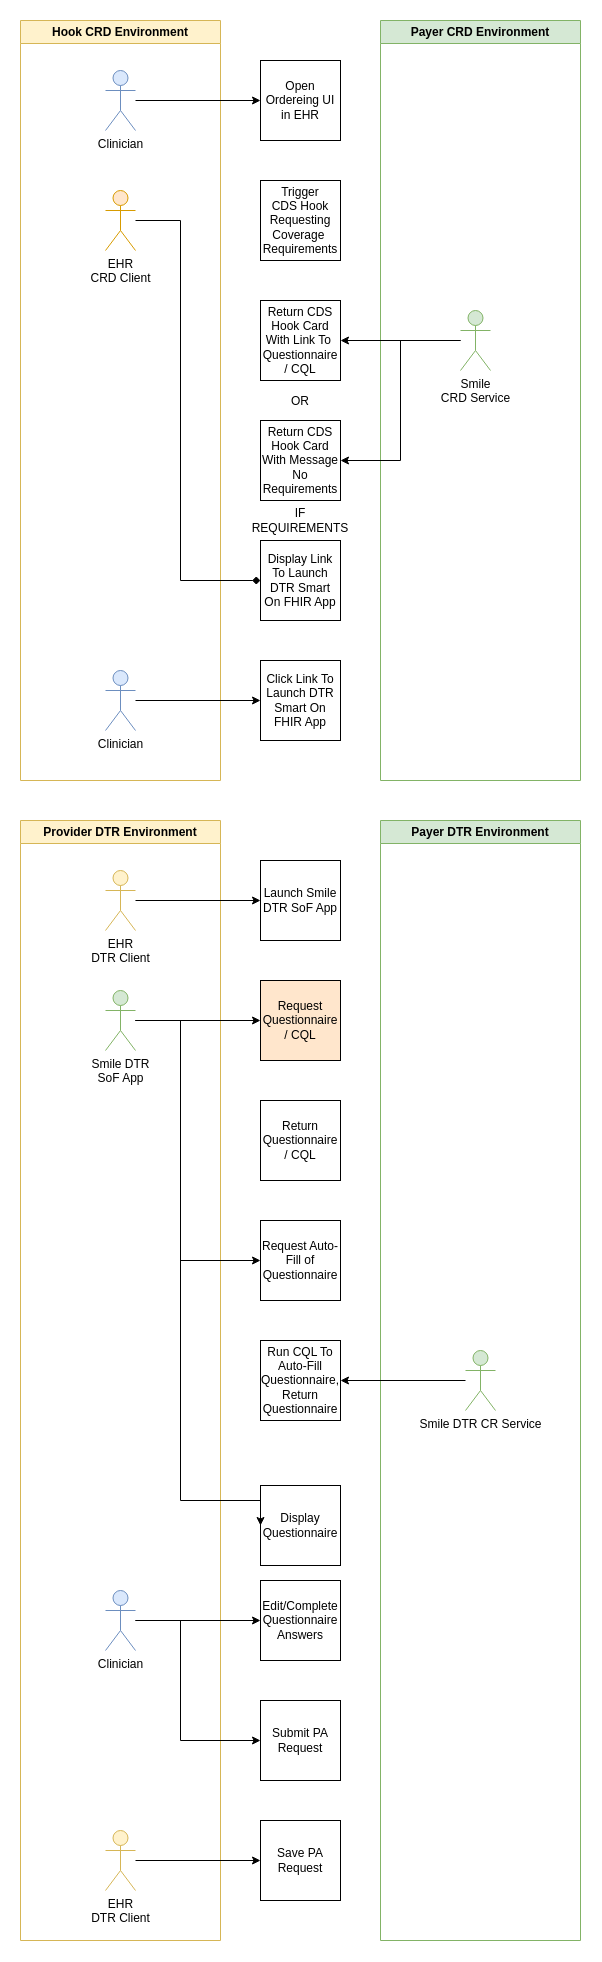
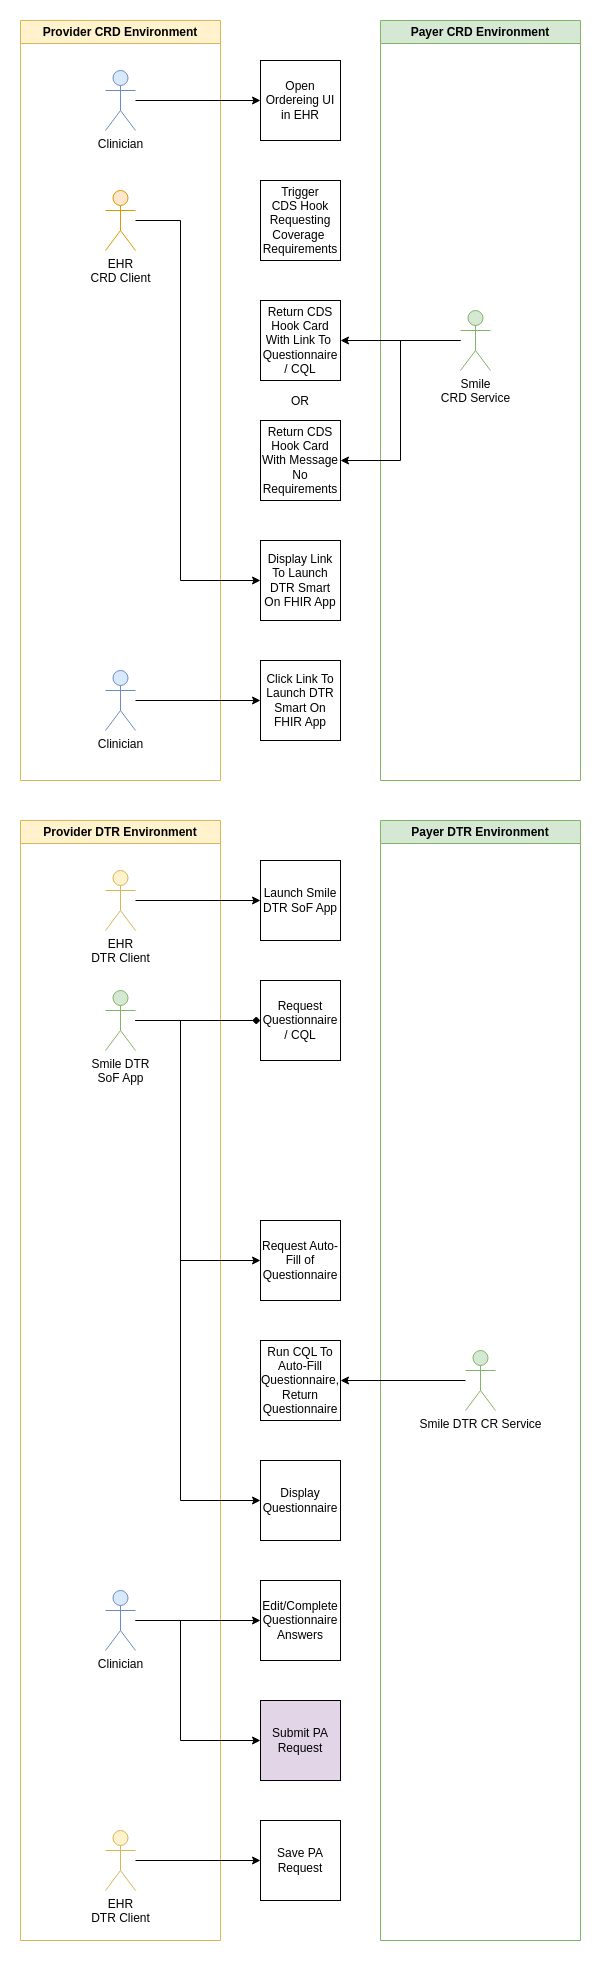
(121, 33) -> (121, 33)
(301, 521) -> none
(252, 581) -> (252, 581)
(252, 1021) -> (252, 1021)
(301, 1021) -> (301, 1021)
(301, 1141) -> none
(301, 1526) -> (301, 1501)
(301, 1741) -> (301, 1741)
